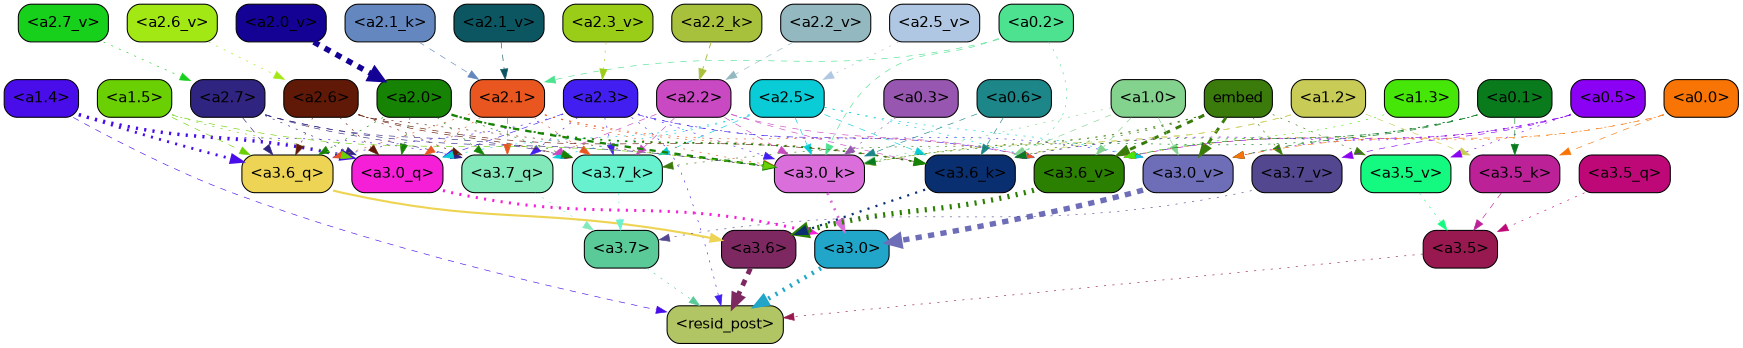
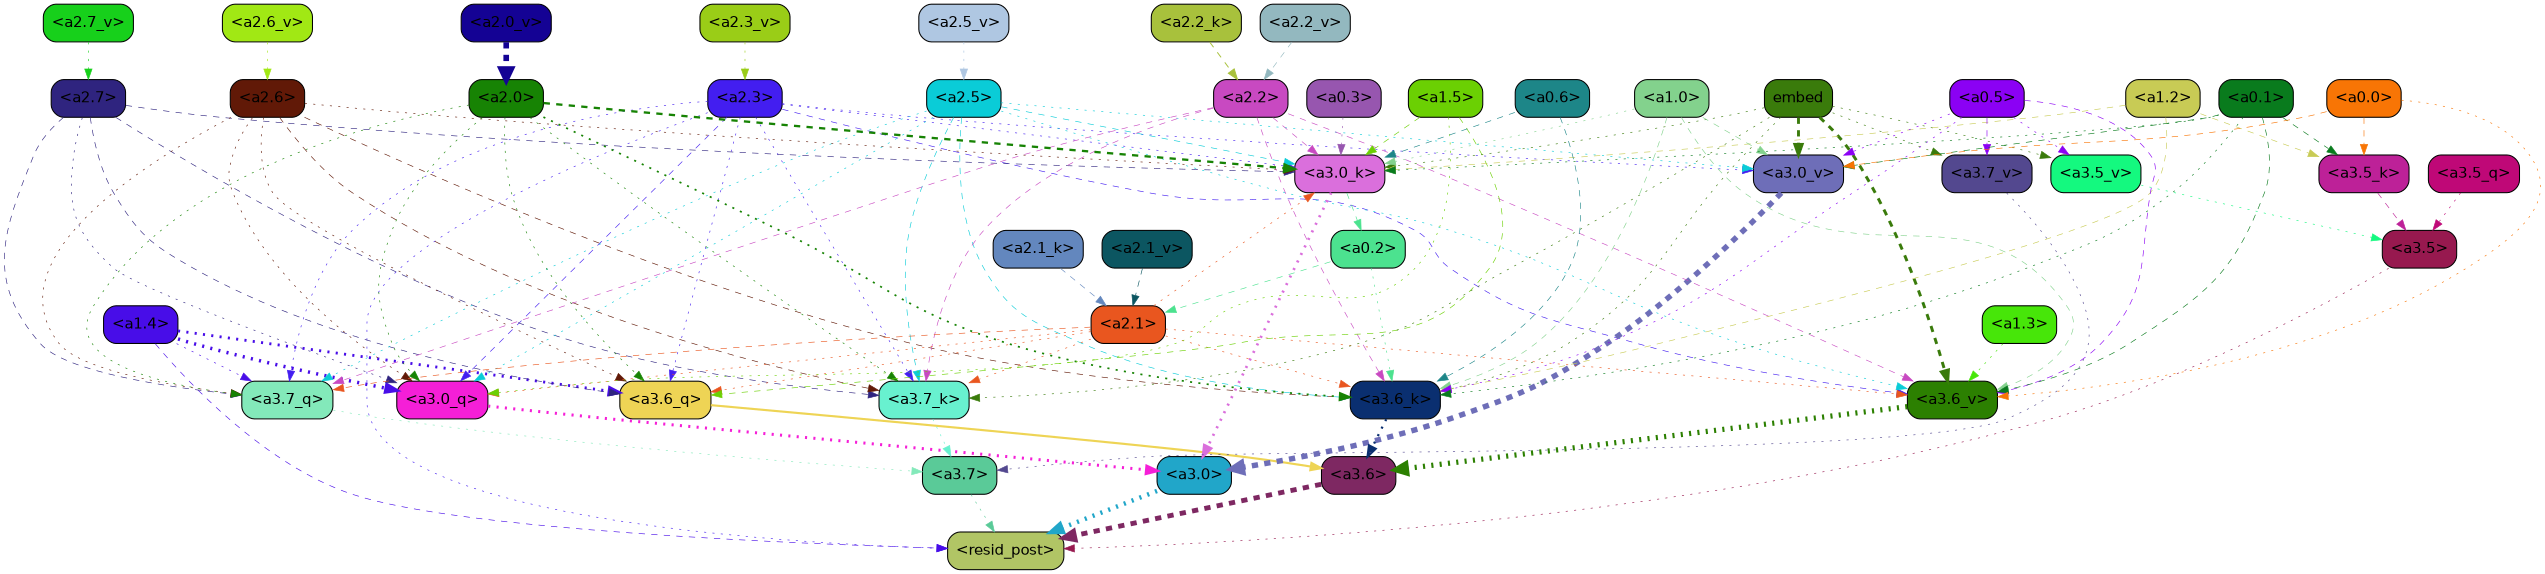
(897, 66) -> (1352, 207)
